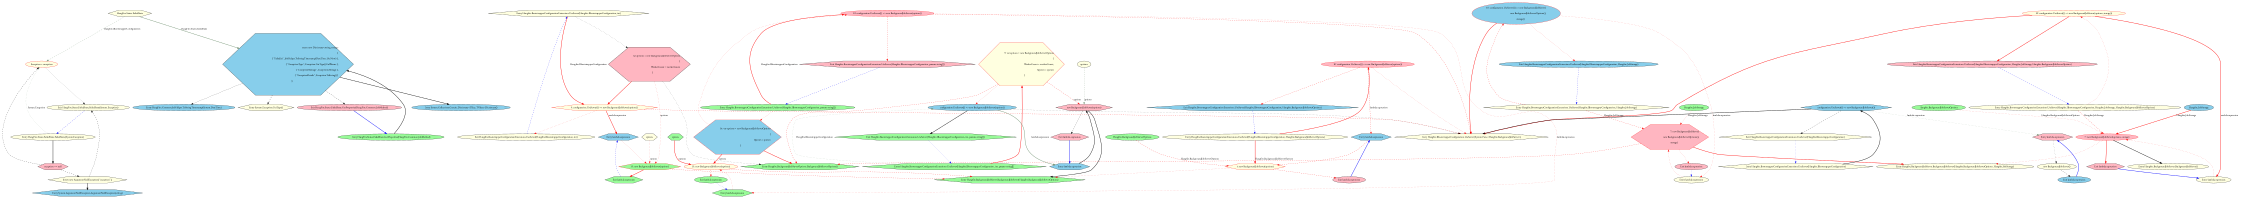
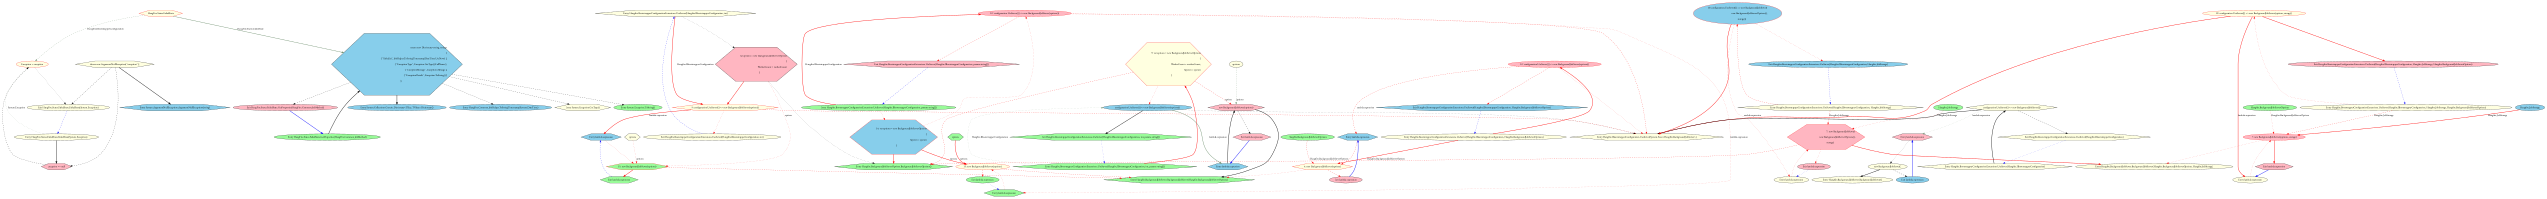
(130, 13) -> (161, 13)
none -> (638, 108)
(1846, 108) -> (2012, 108)
(2137, 151) -> (1871, 173)
(69, 173) -> (114, 128)
